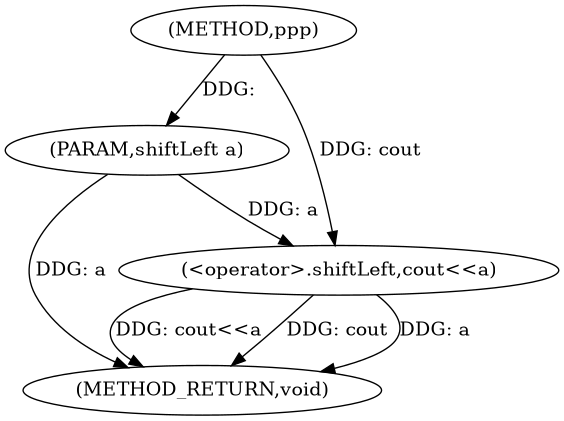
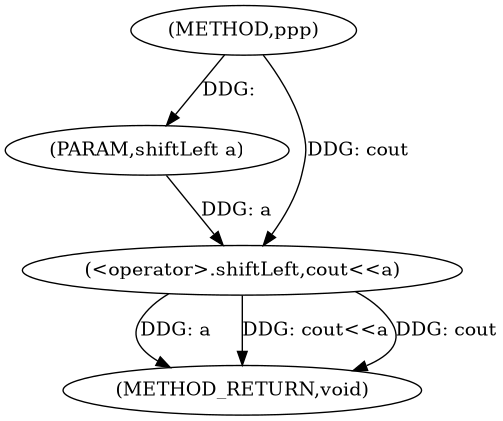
(30, 272) -> none
